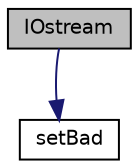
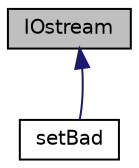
(56, 74) -> (83, 94)
